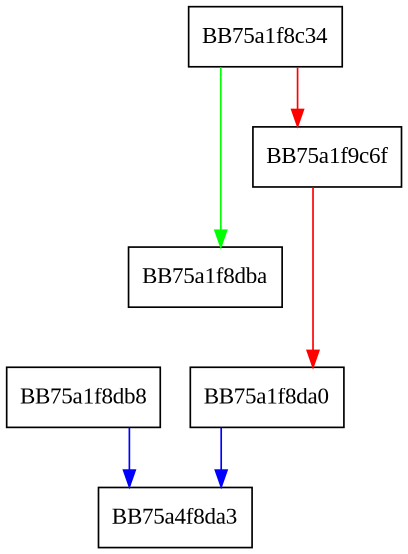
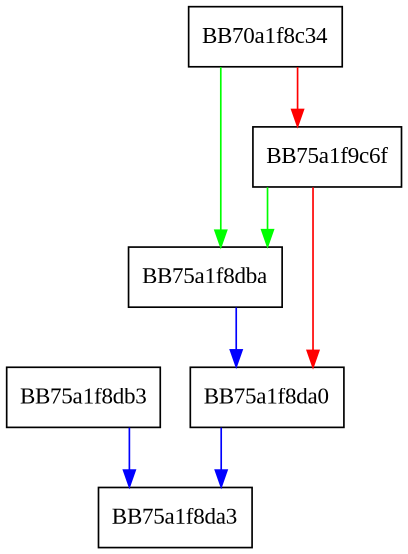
(265, 37) -> (265, 37)
none -> (268, 208)
none -> (236, 329)
(83, 397) -> (83, 397)
(175, 518) -> (175, 518)
